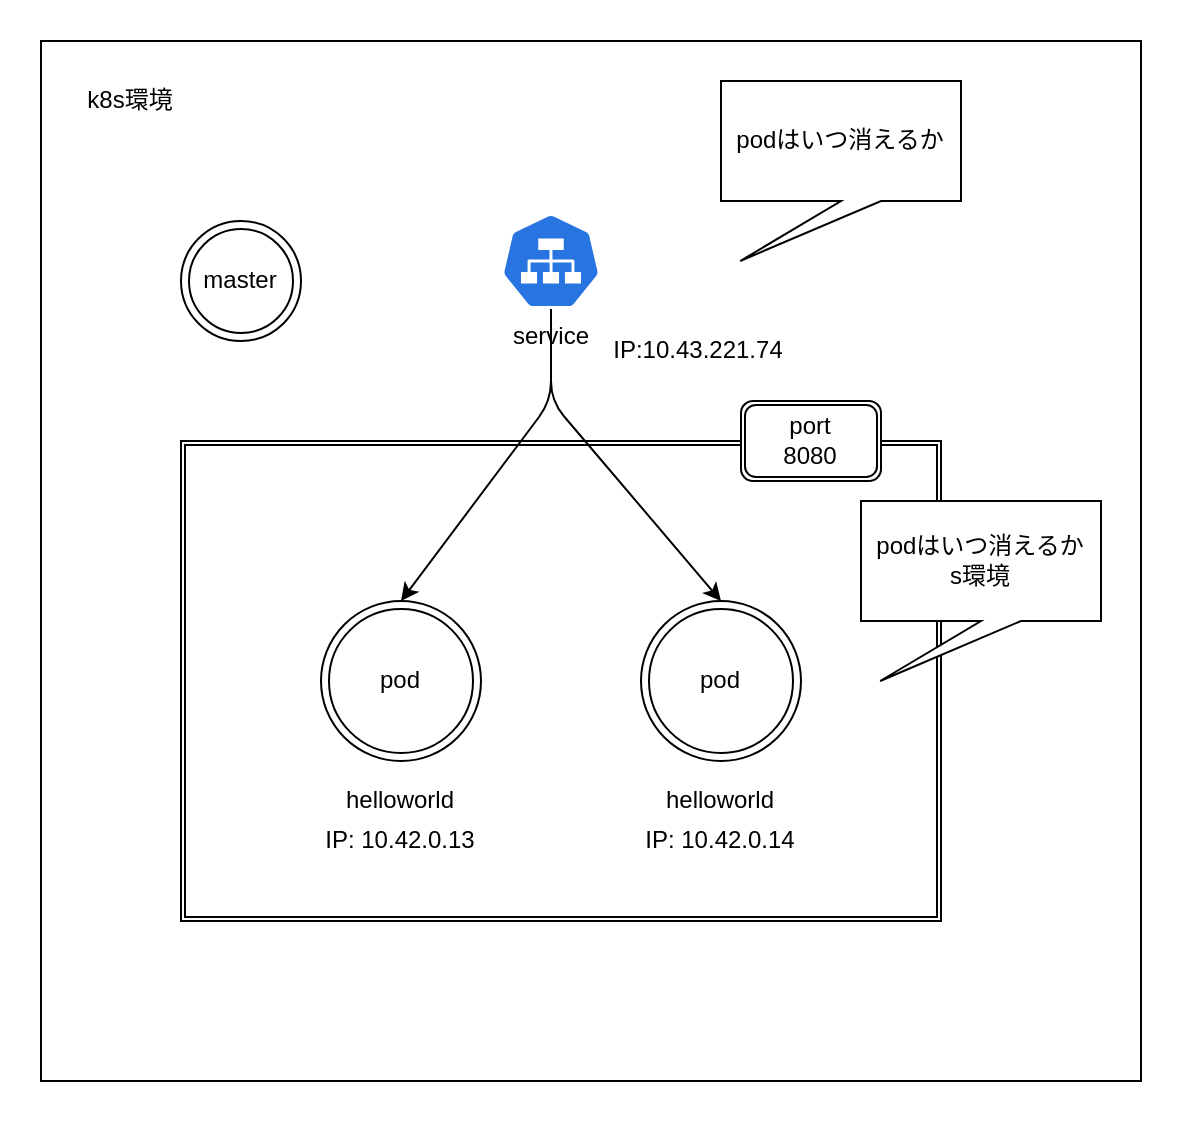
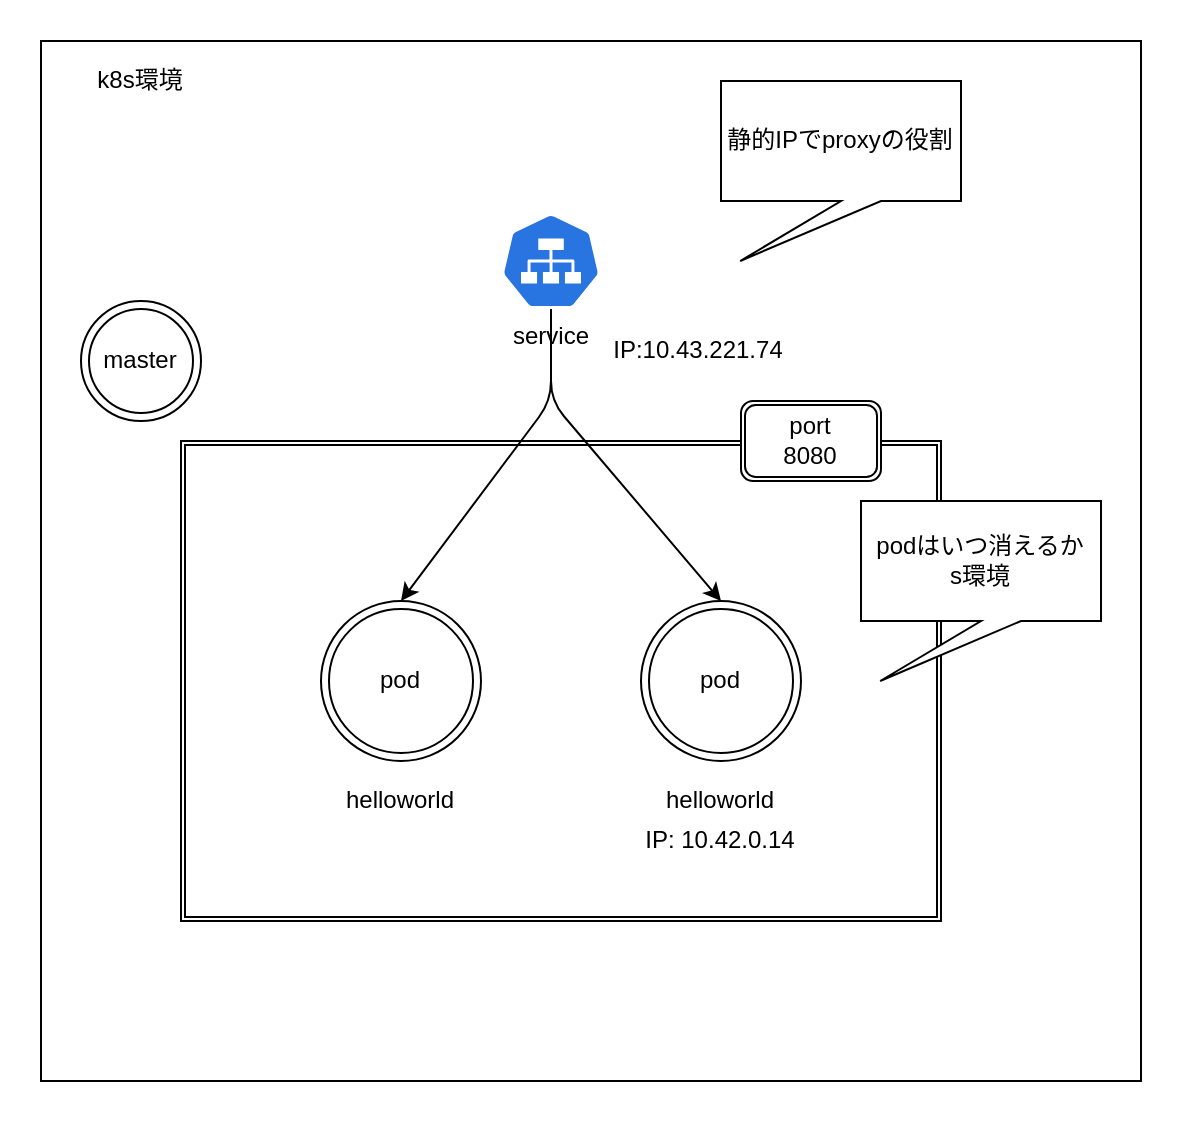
(131, 101) -> (141, 81)
(841, 141) -> (841, 141)
(241, 281) -> (141, 361)
(401, 841) -> none
